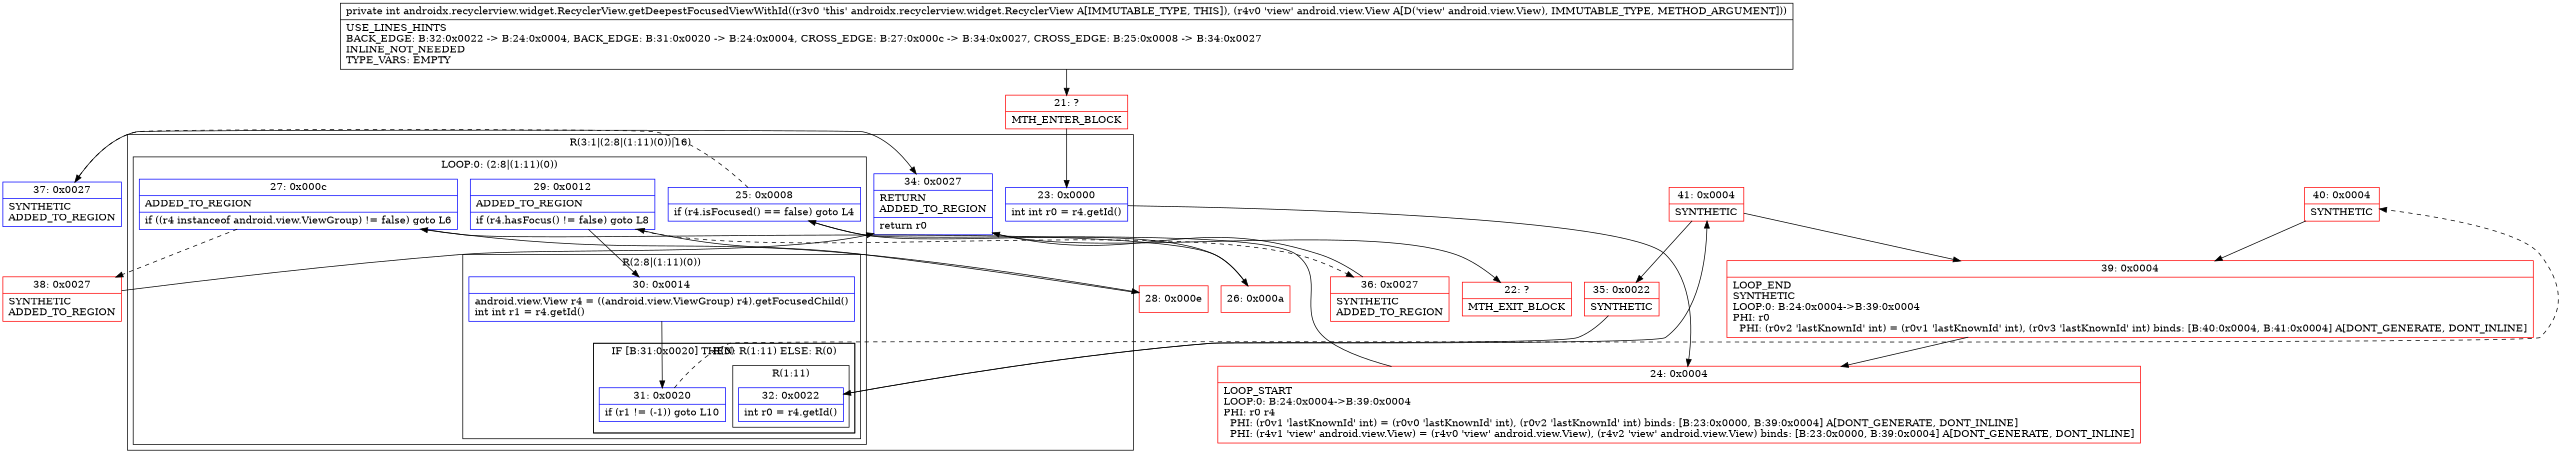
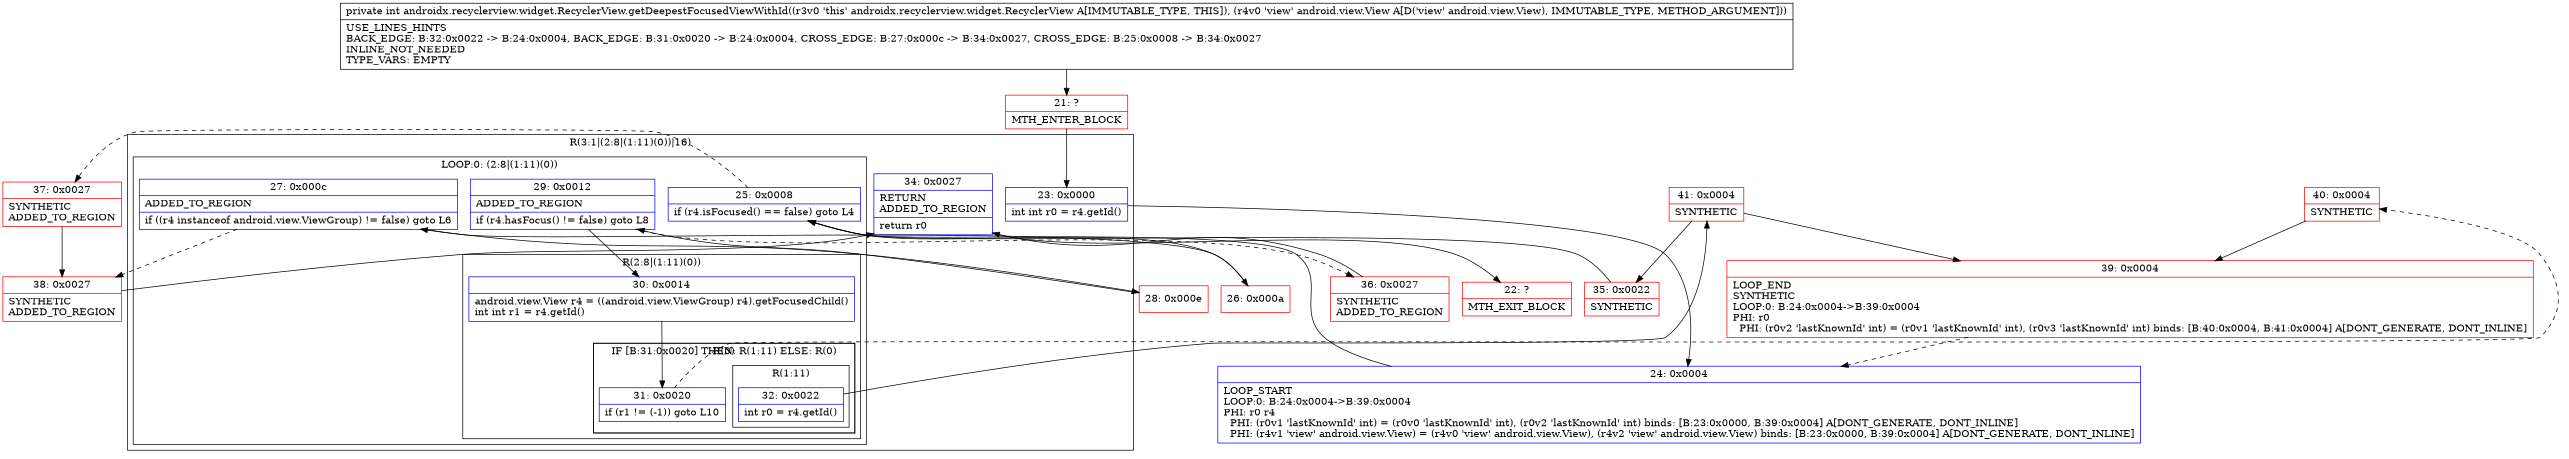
(490, 130) -> (62, 248)
(62, 204) -> (62, 204)
(1232, 343) -> (1400, 239)
(1908, 351) -> (1908, 351)
(1679, 405) -> (1679, 405)
